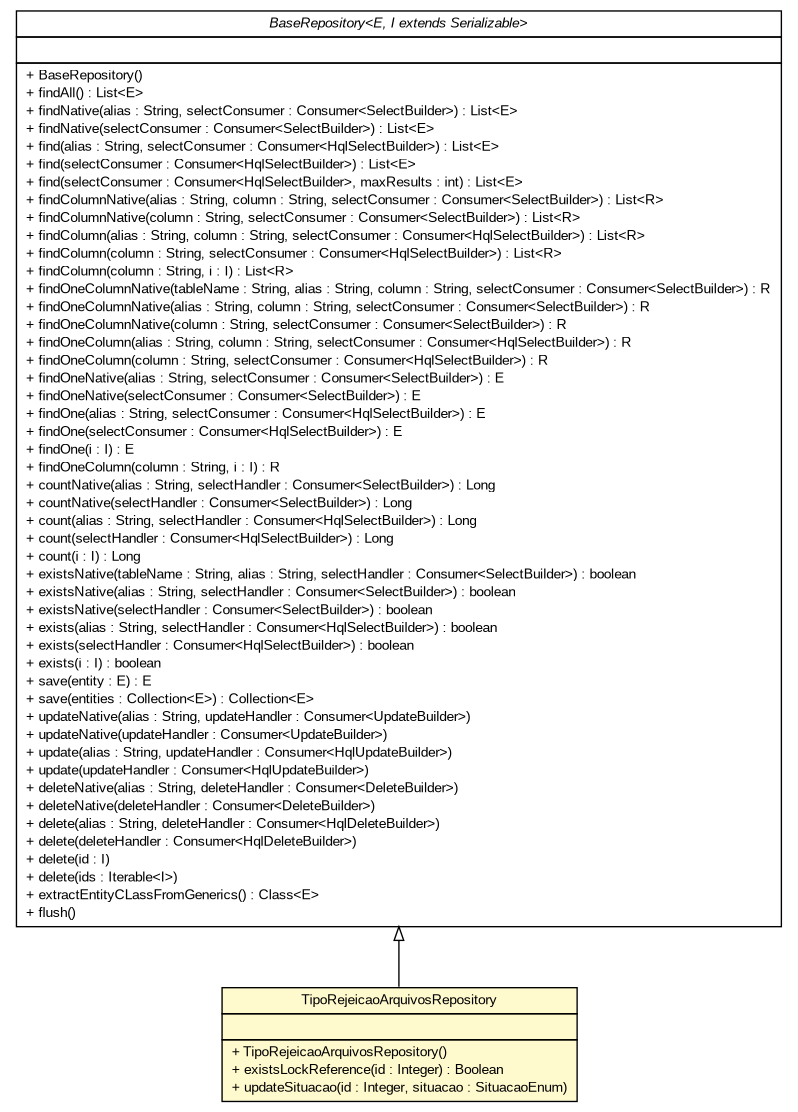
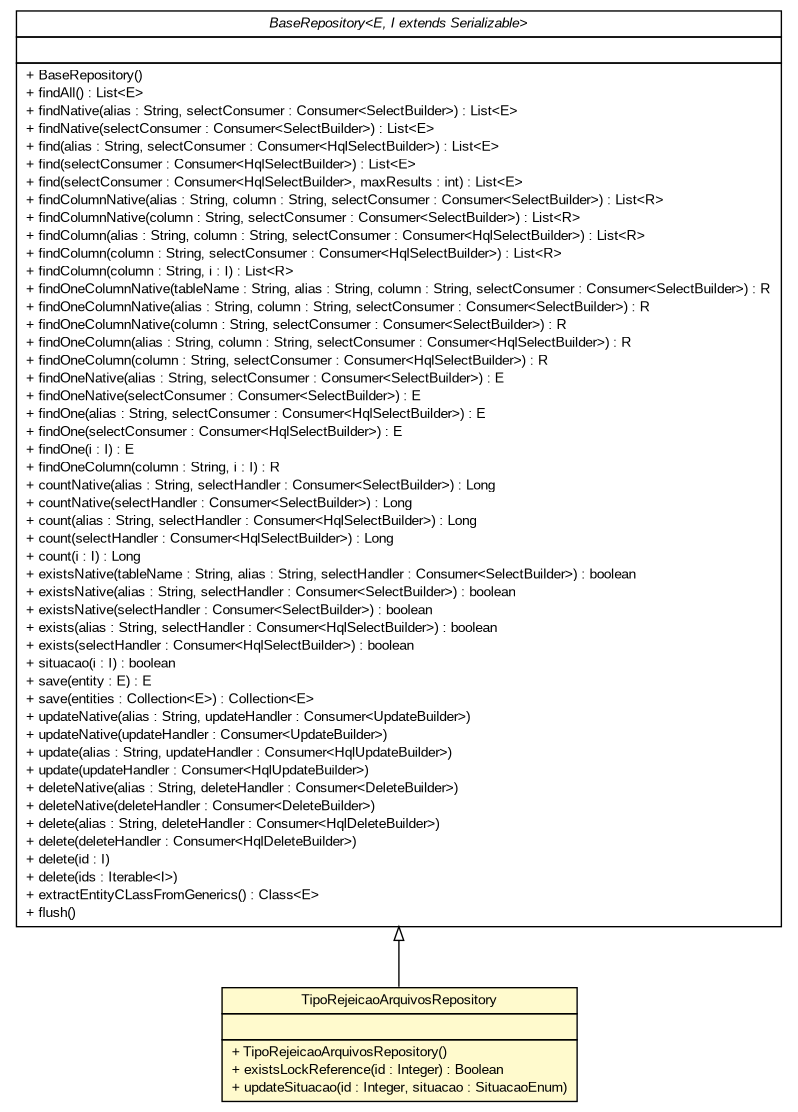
(94, 663) -> (101, 663)
